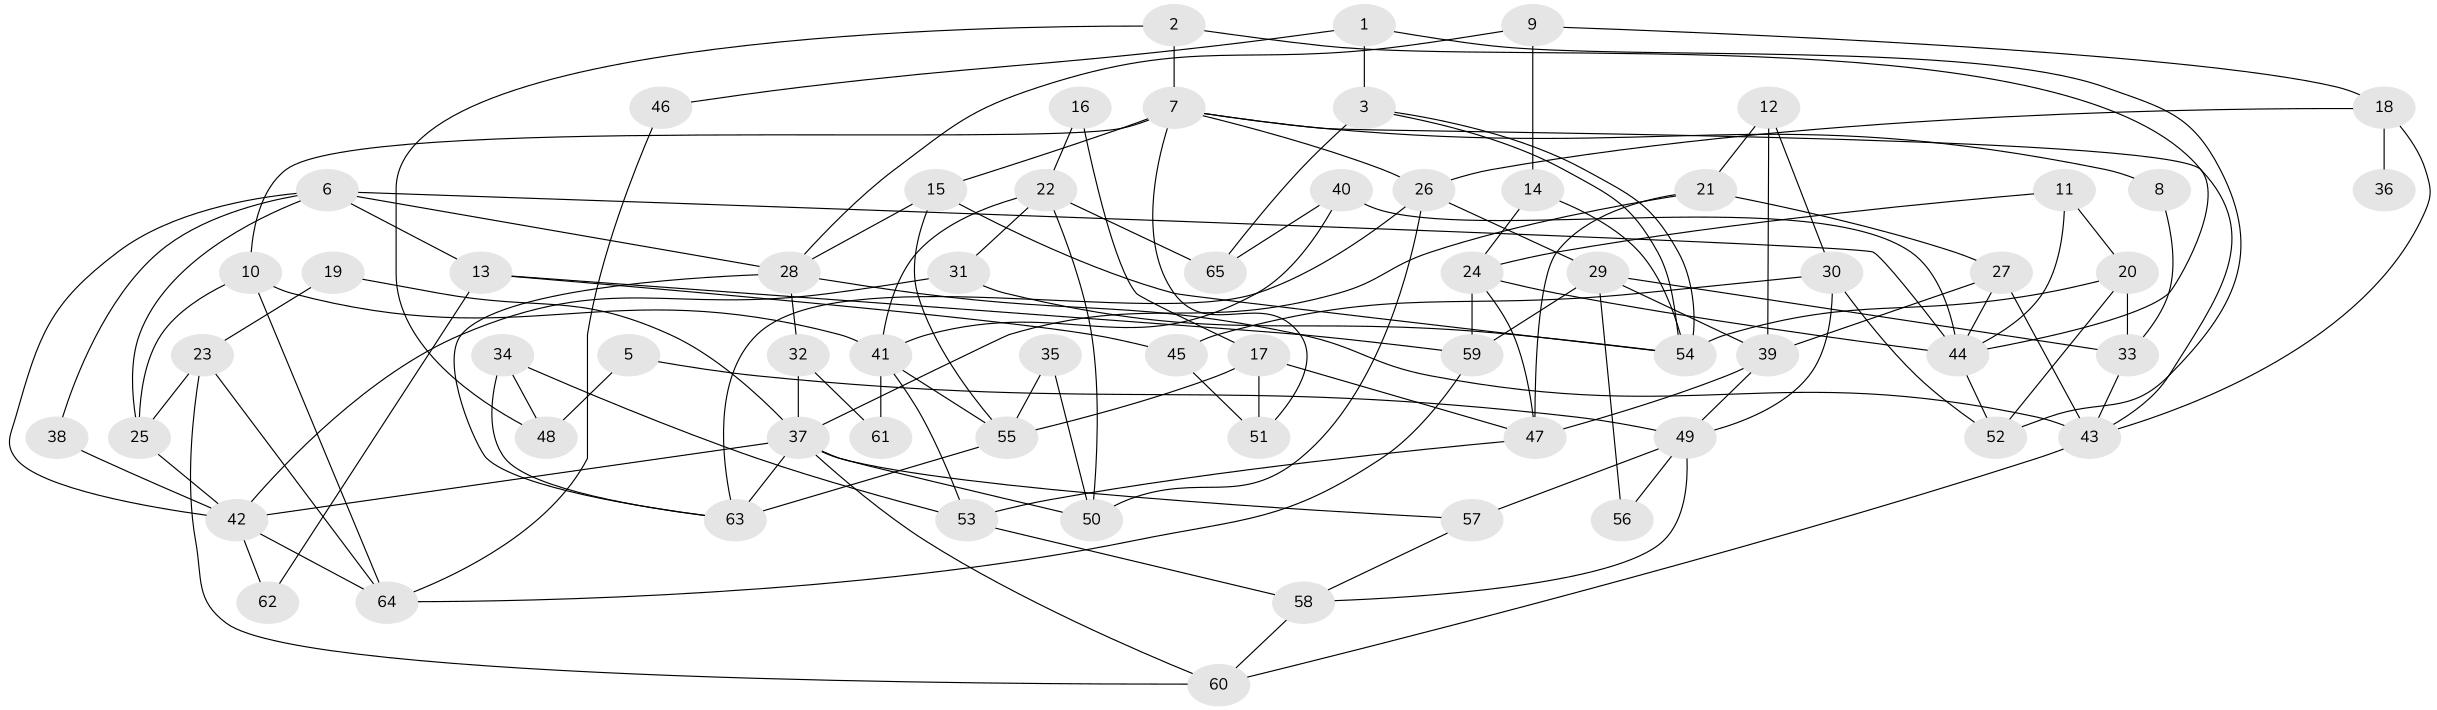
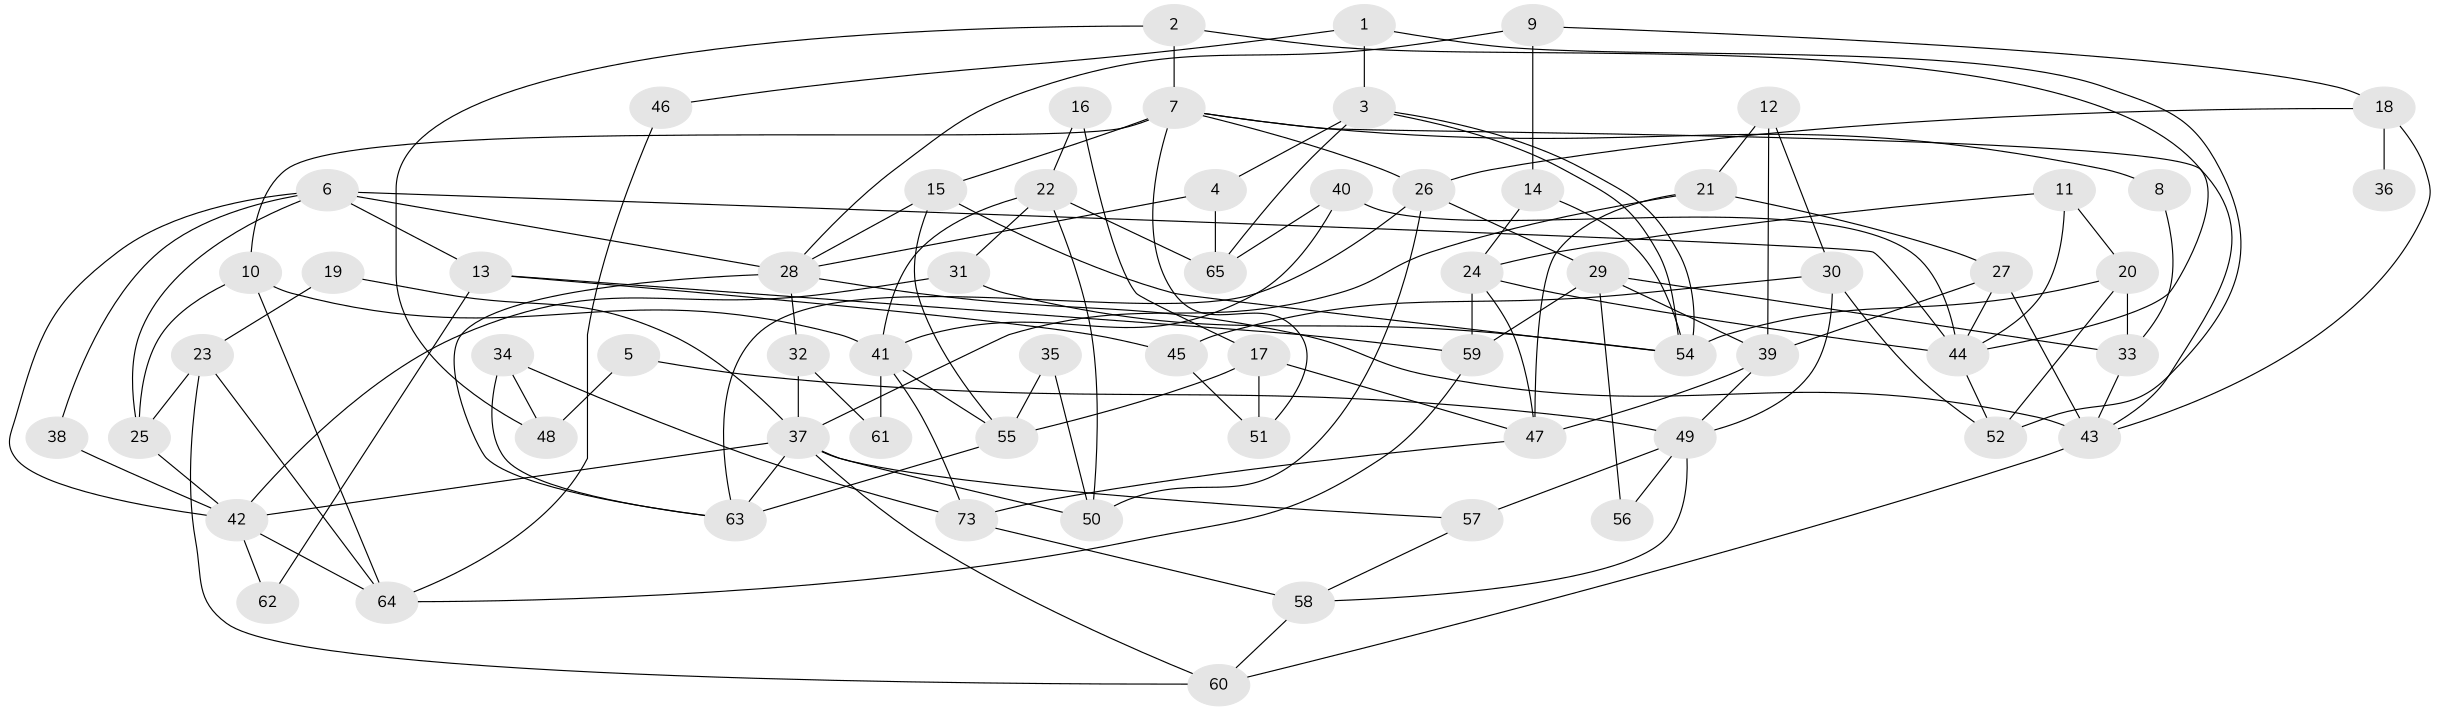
none -> (1215, 190)
(967, 520) -> (967, 520)
